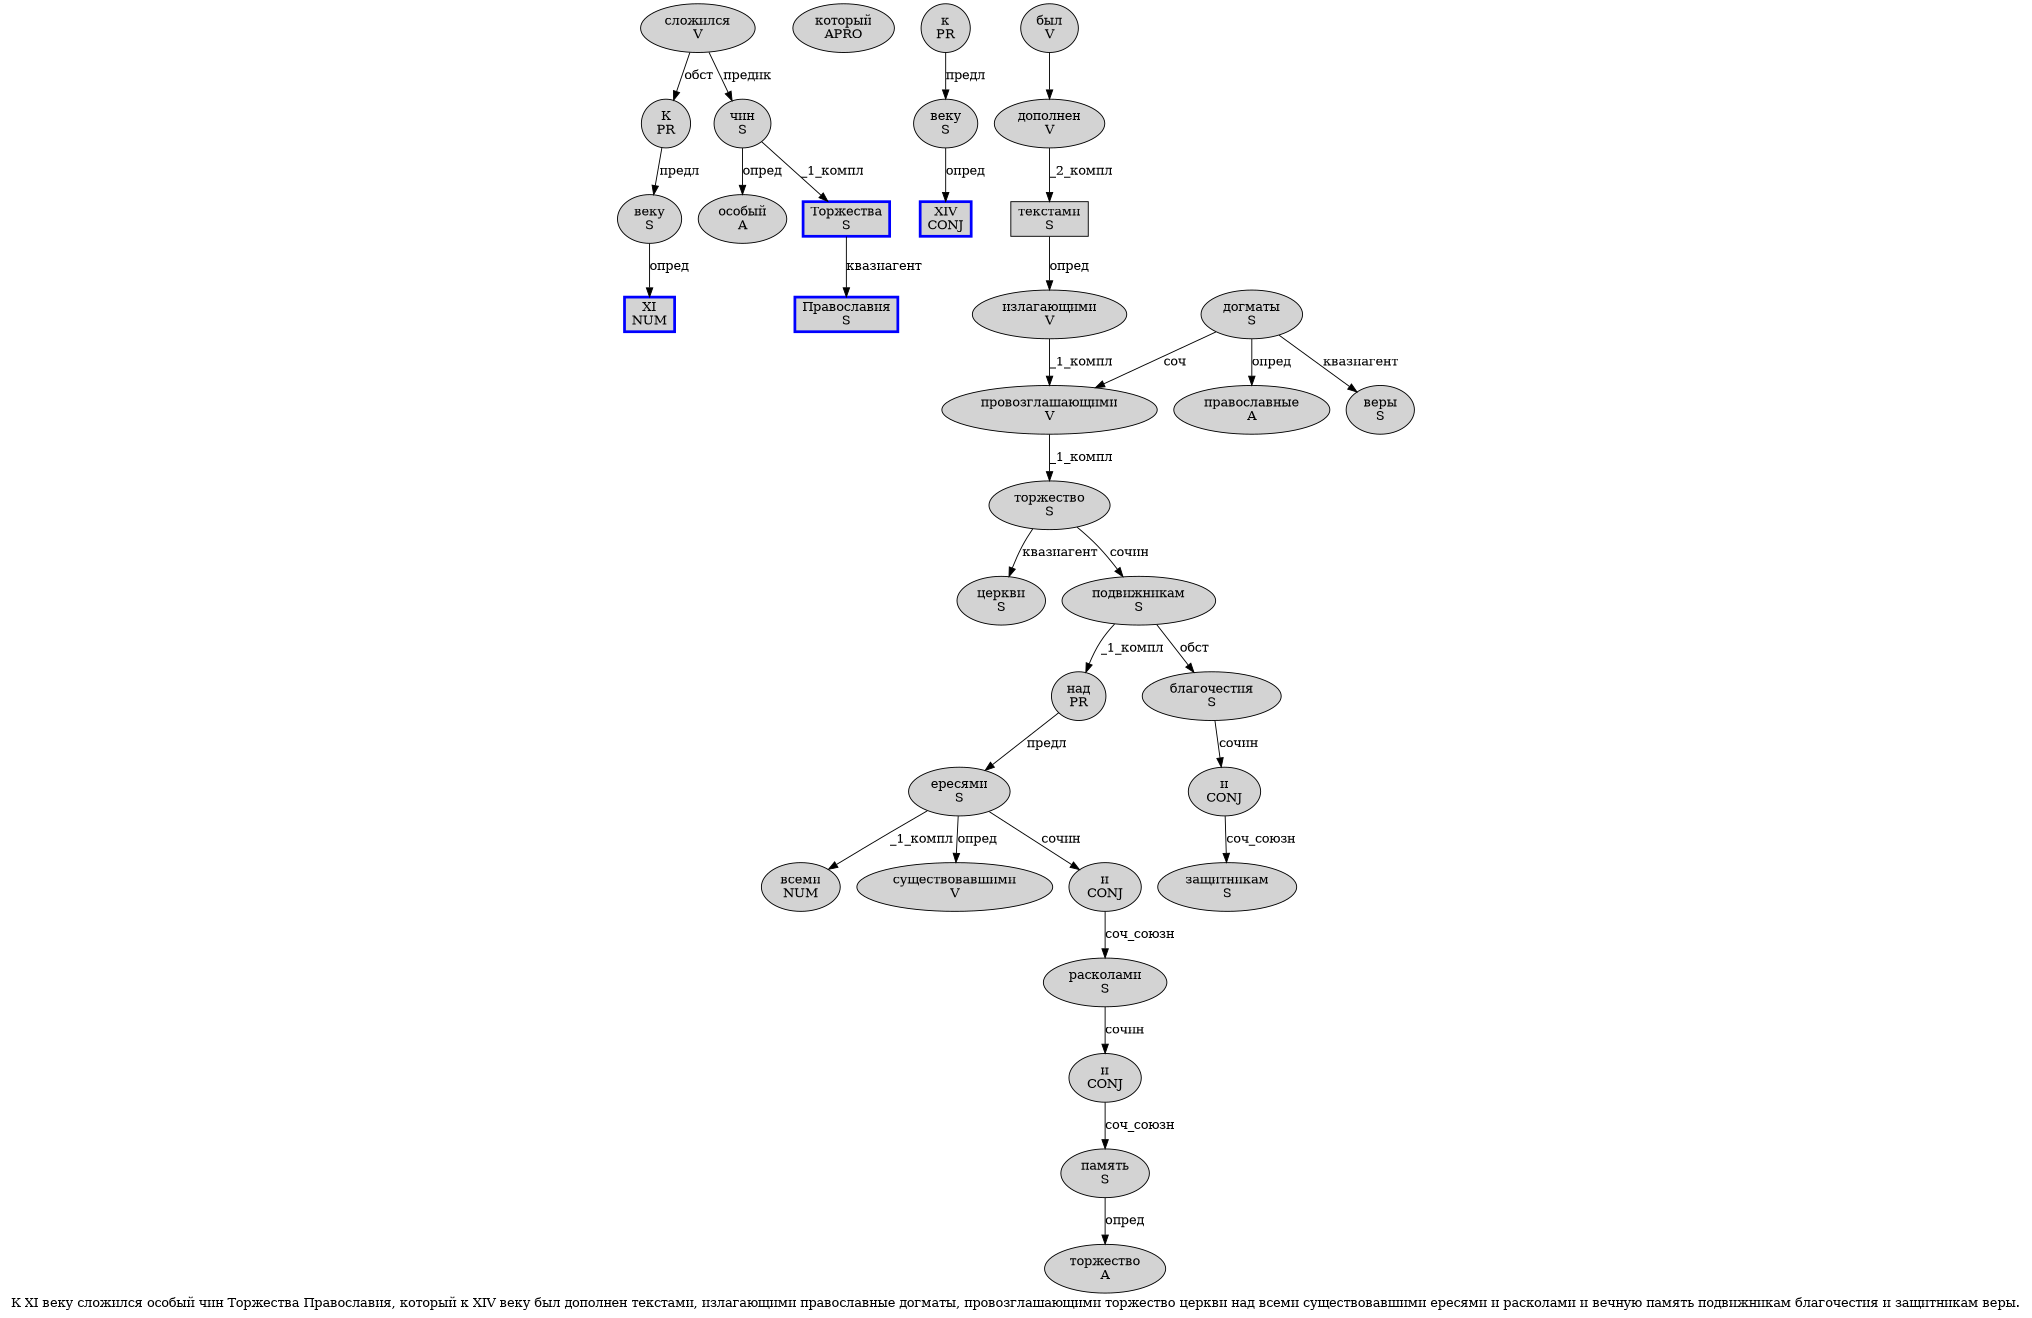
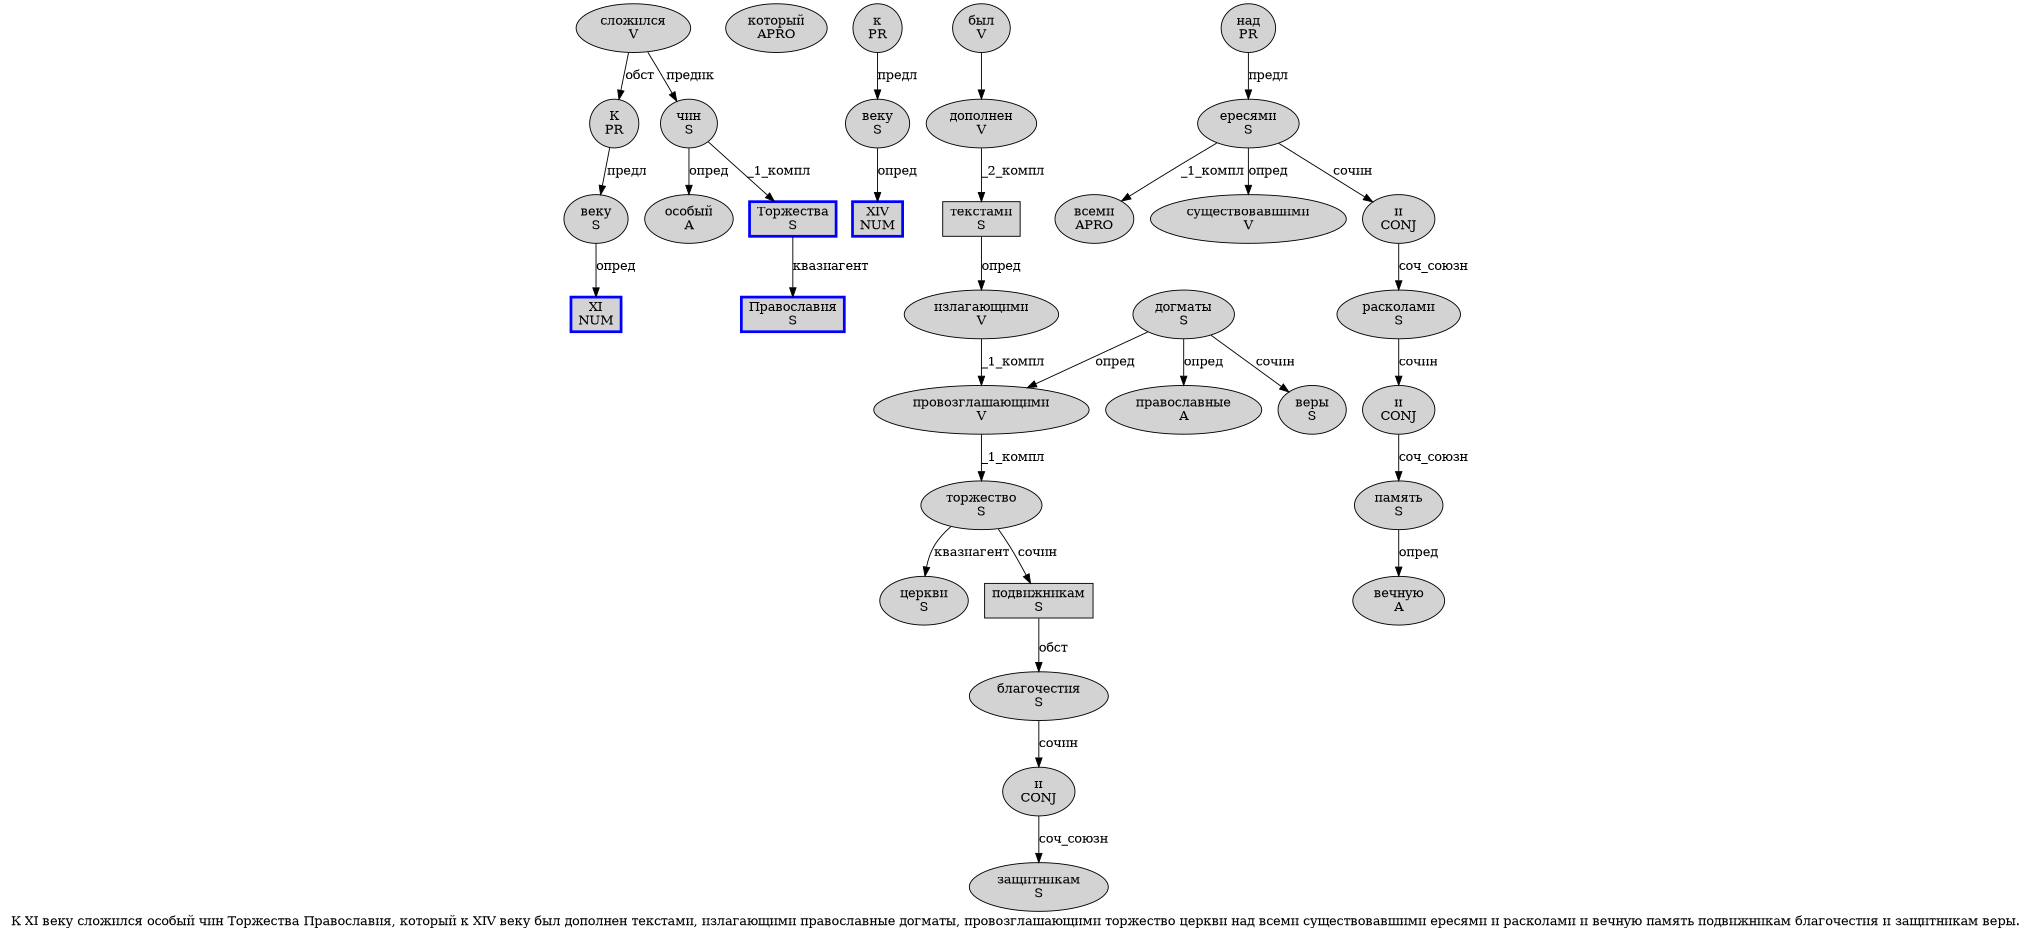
(946, 219) -> (878, 219)
(1175, 362) -> (1115, 362)
(1361, 362) -> (1275, 362)
(1139, 601) -> (1039, 601)
(1100, 643) -> none
(801, 887) -> (1094, 219)
(1105, 1269) -> (1399, 601)
